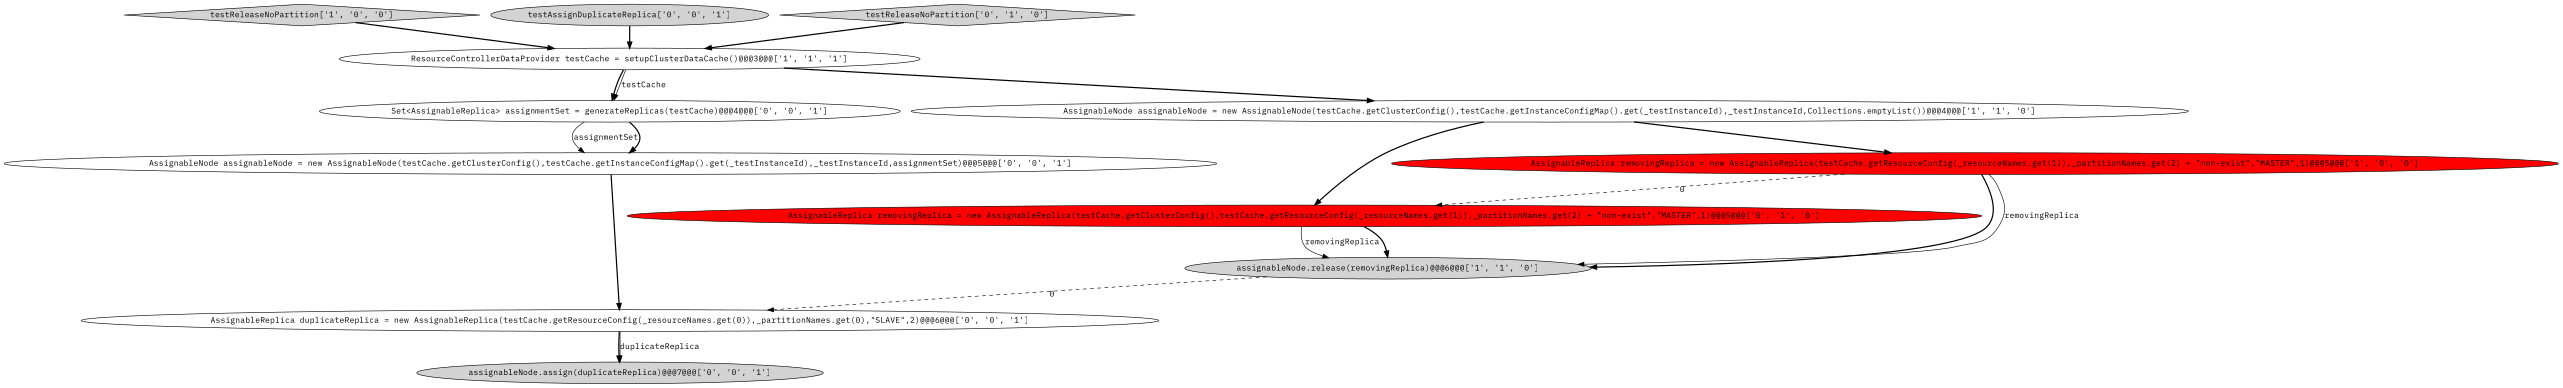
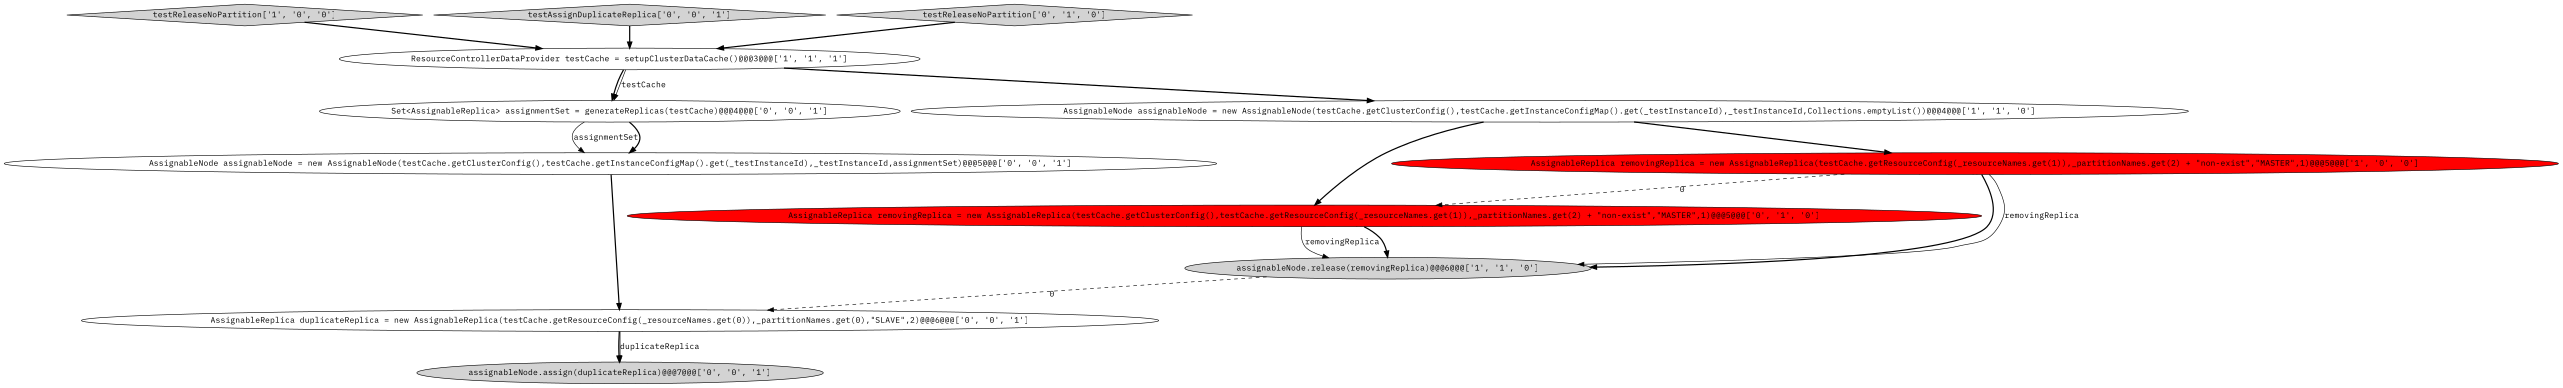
(630, 15) -> (630, 15)
